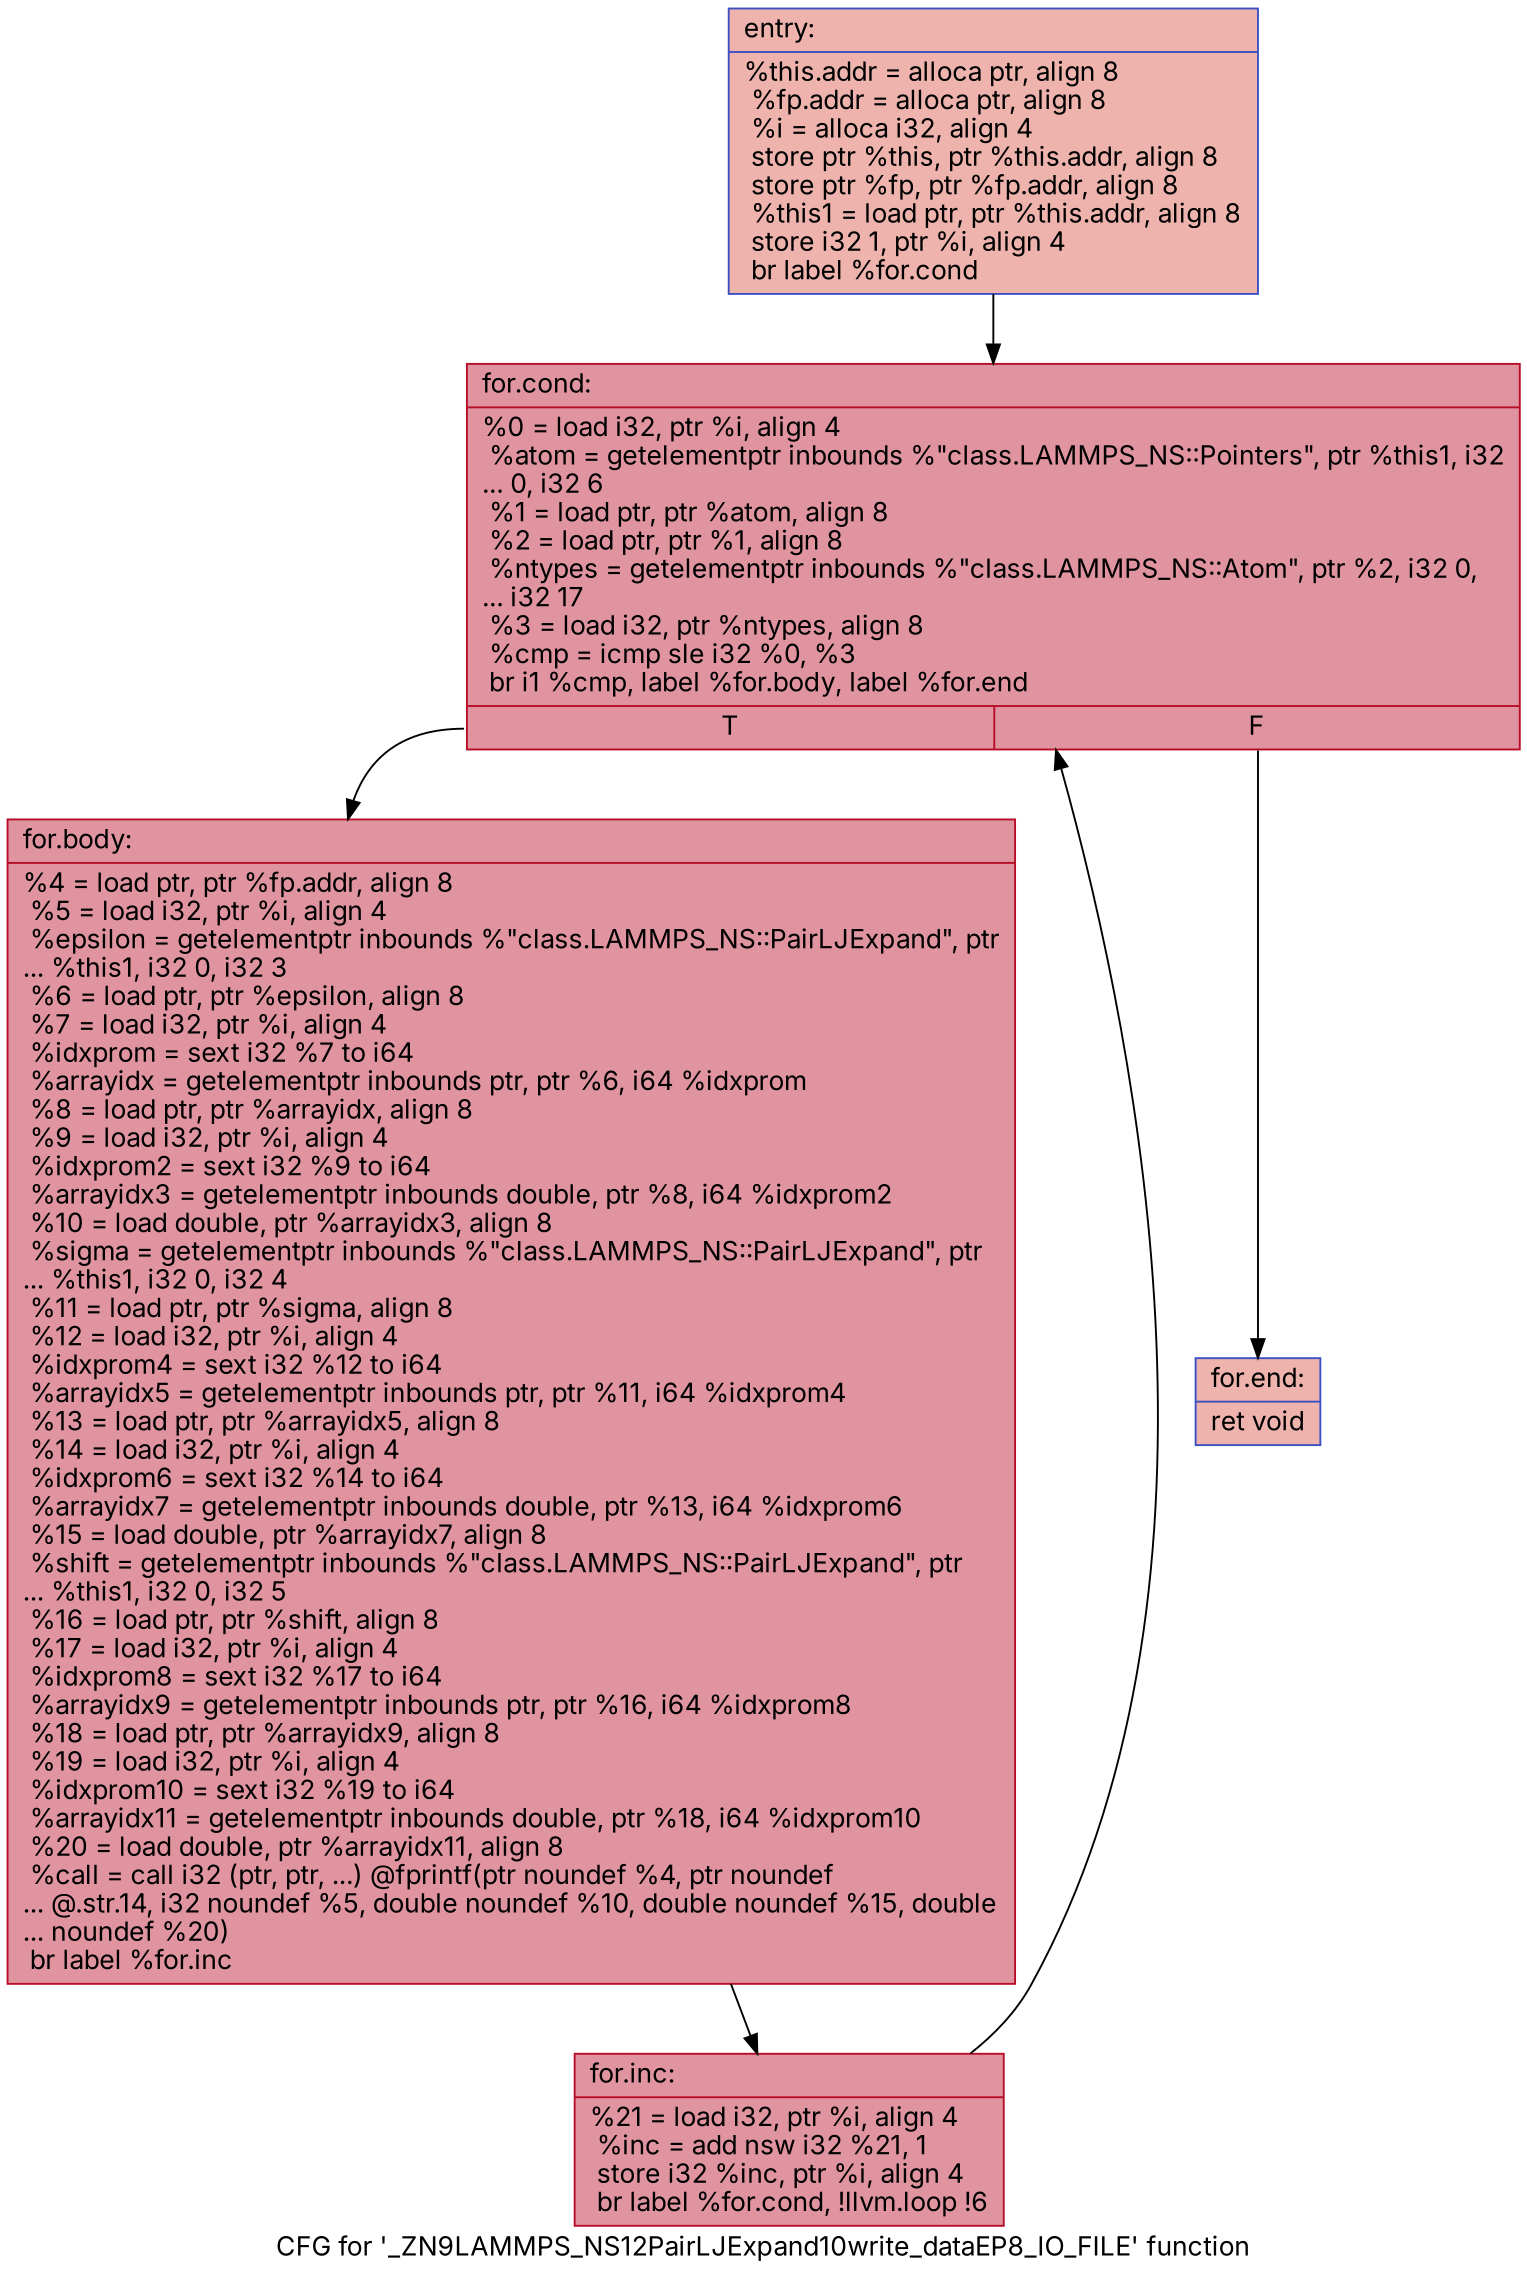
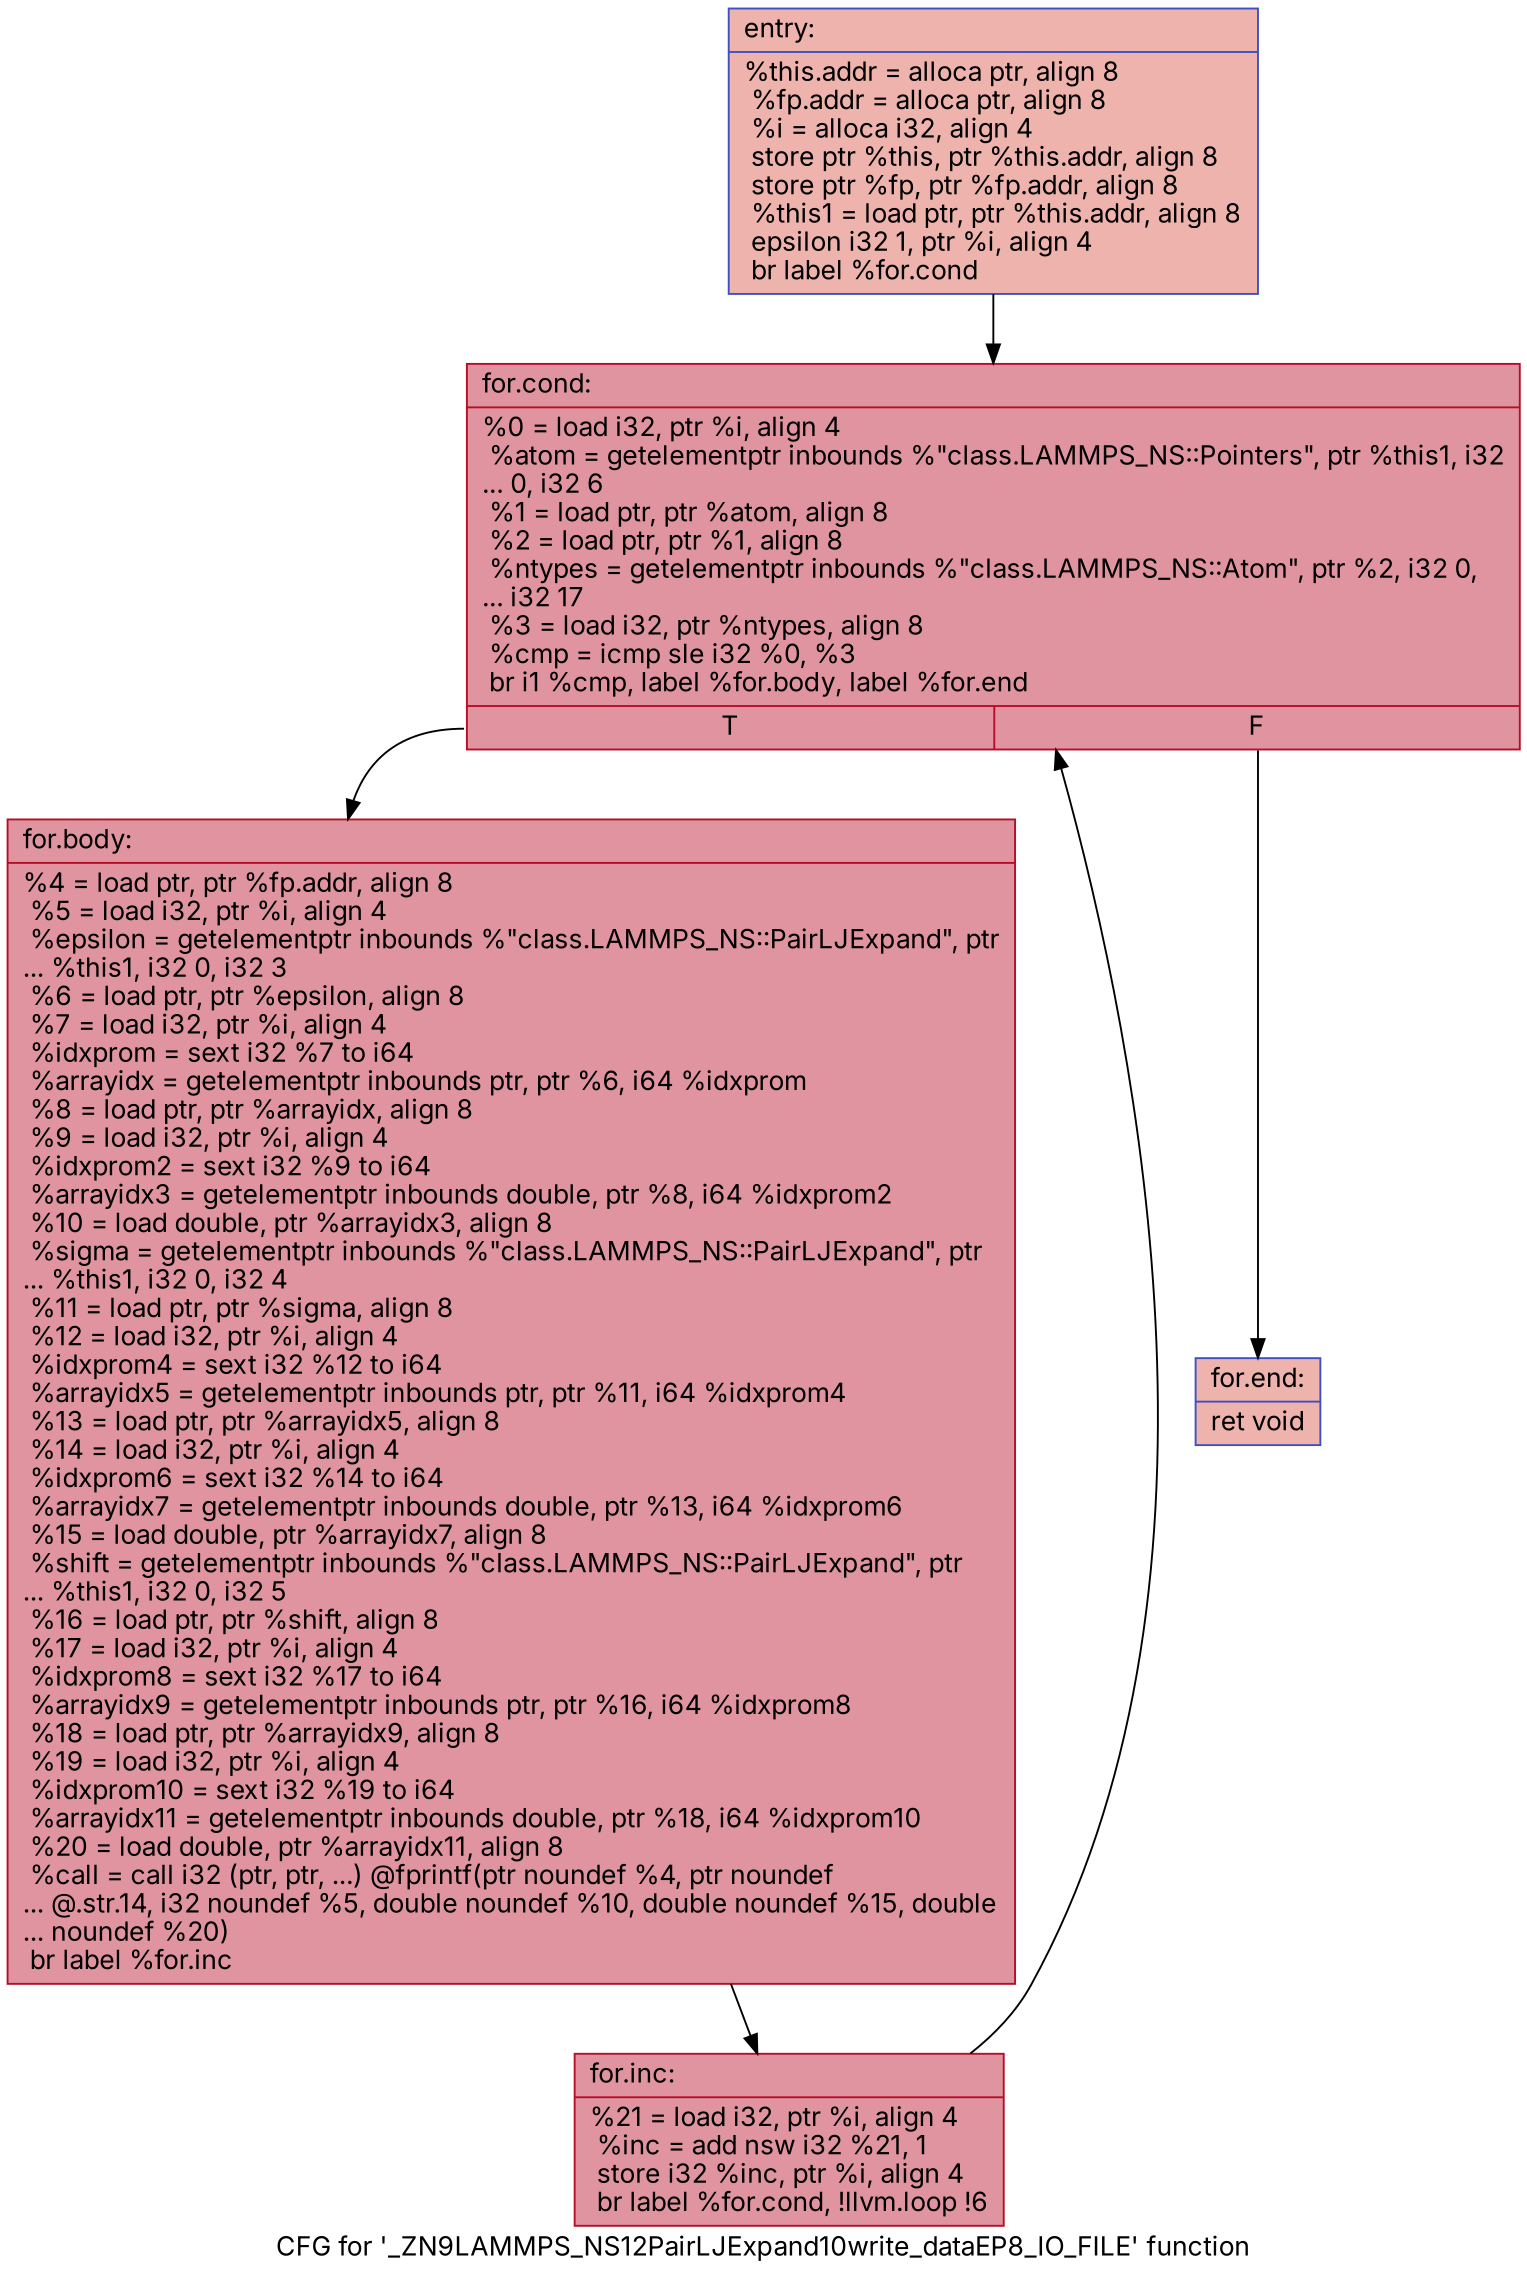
(905, 243) -> (919, 243)
